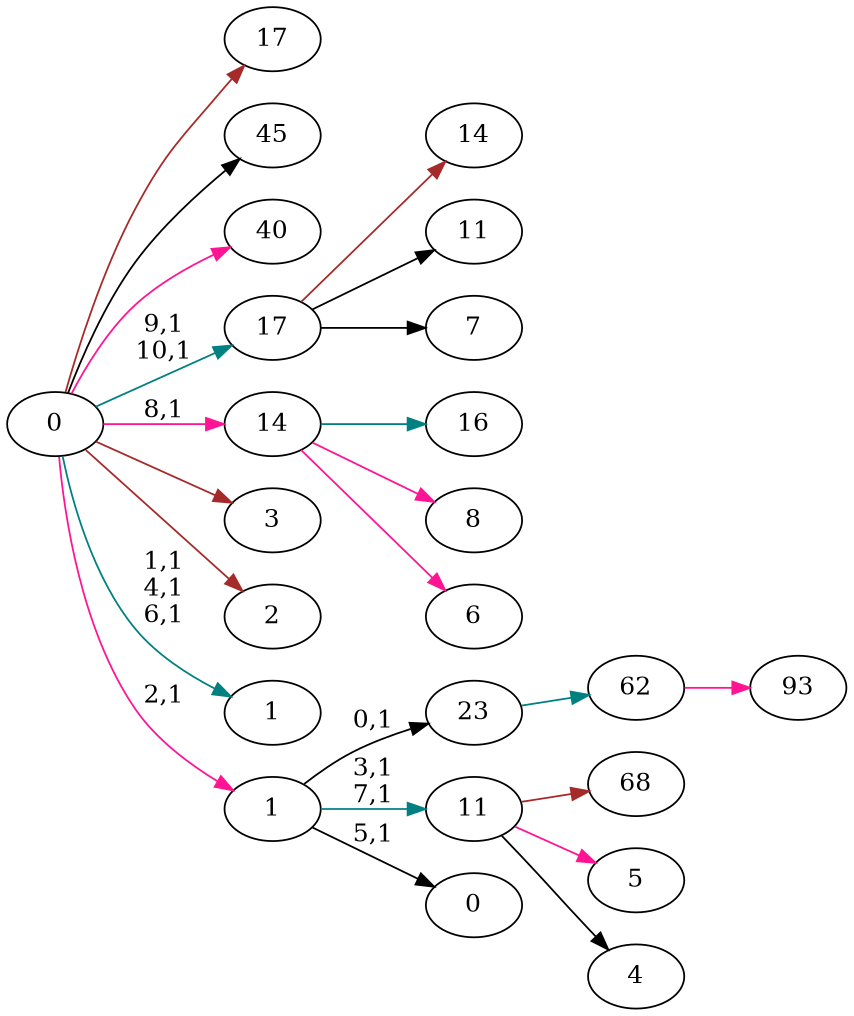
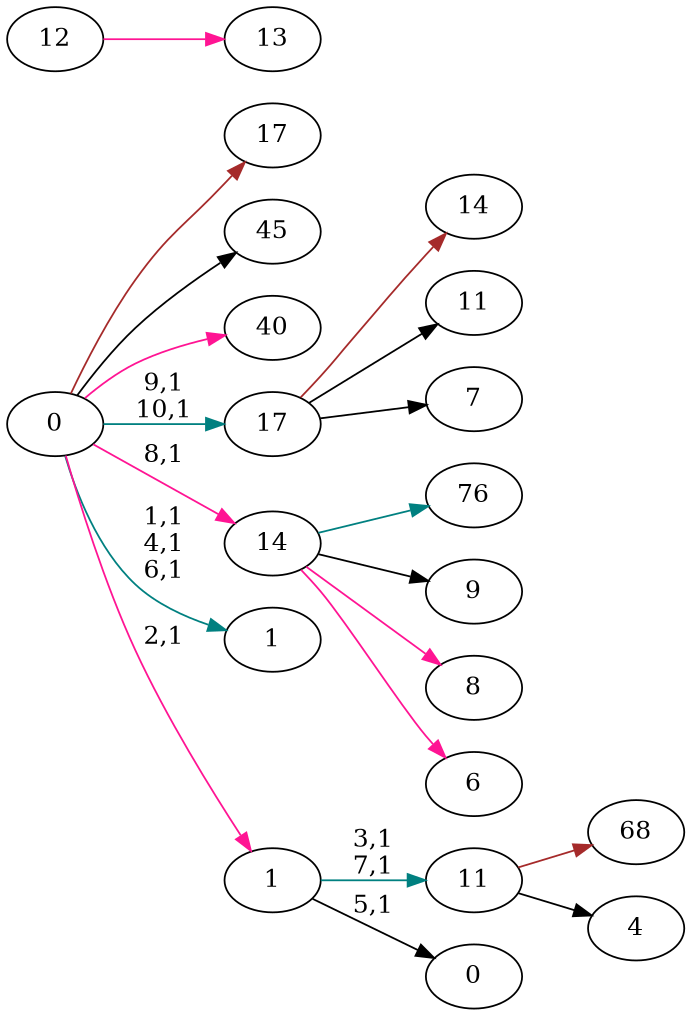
(474, 424) -> (474, 495)
(273, 520) -> none
none -> (474, 592)
(273, 617) -> none
(636, 688) -> (55, 39)
(798, 688) -> (273, 39)
(474, 713) -> none
(636, 880) -> none
